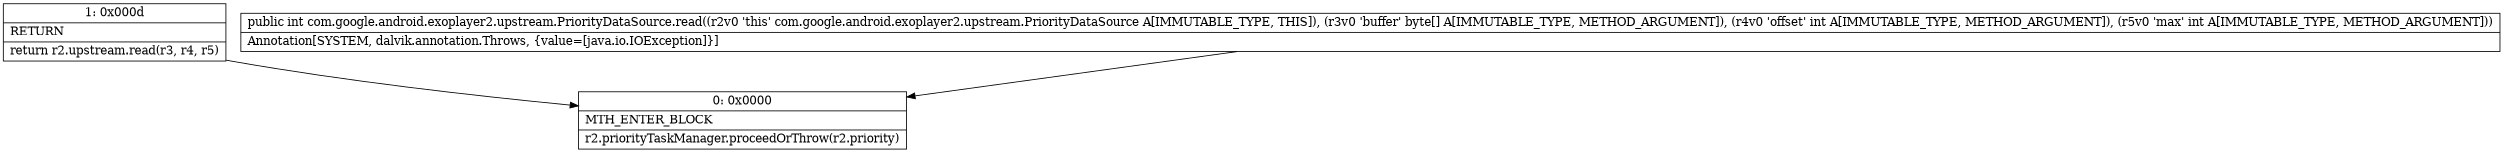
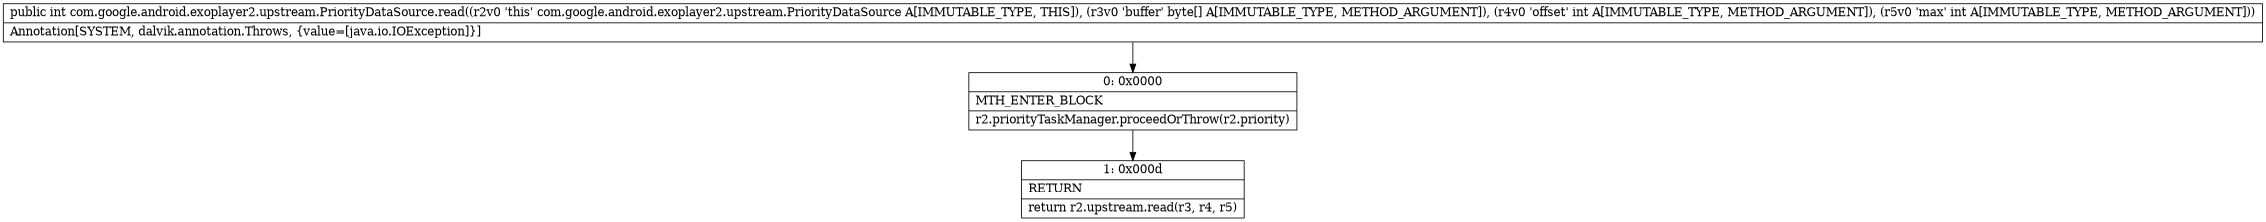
(398, 86) -> (1133, 141)
